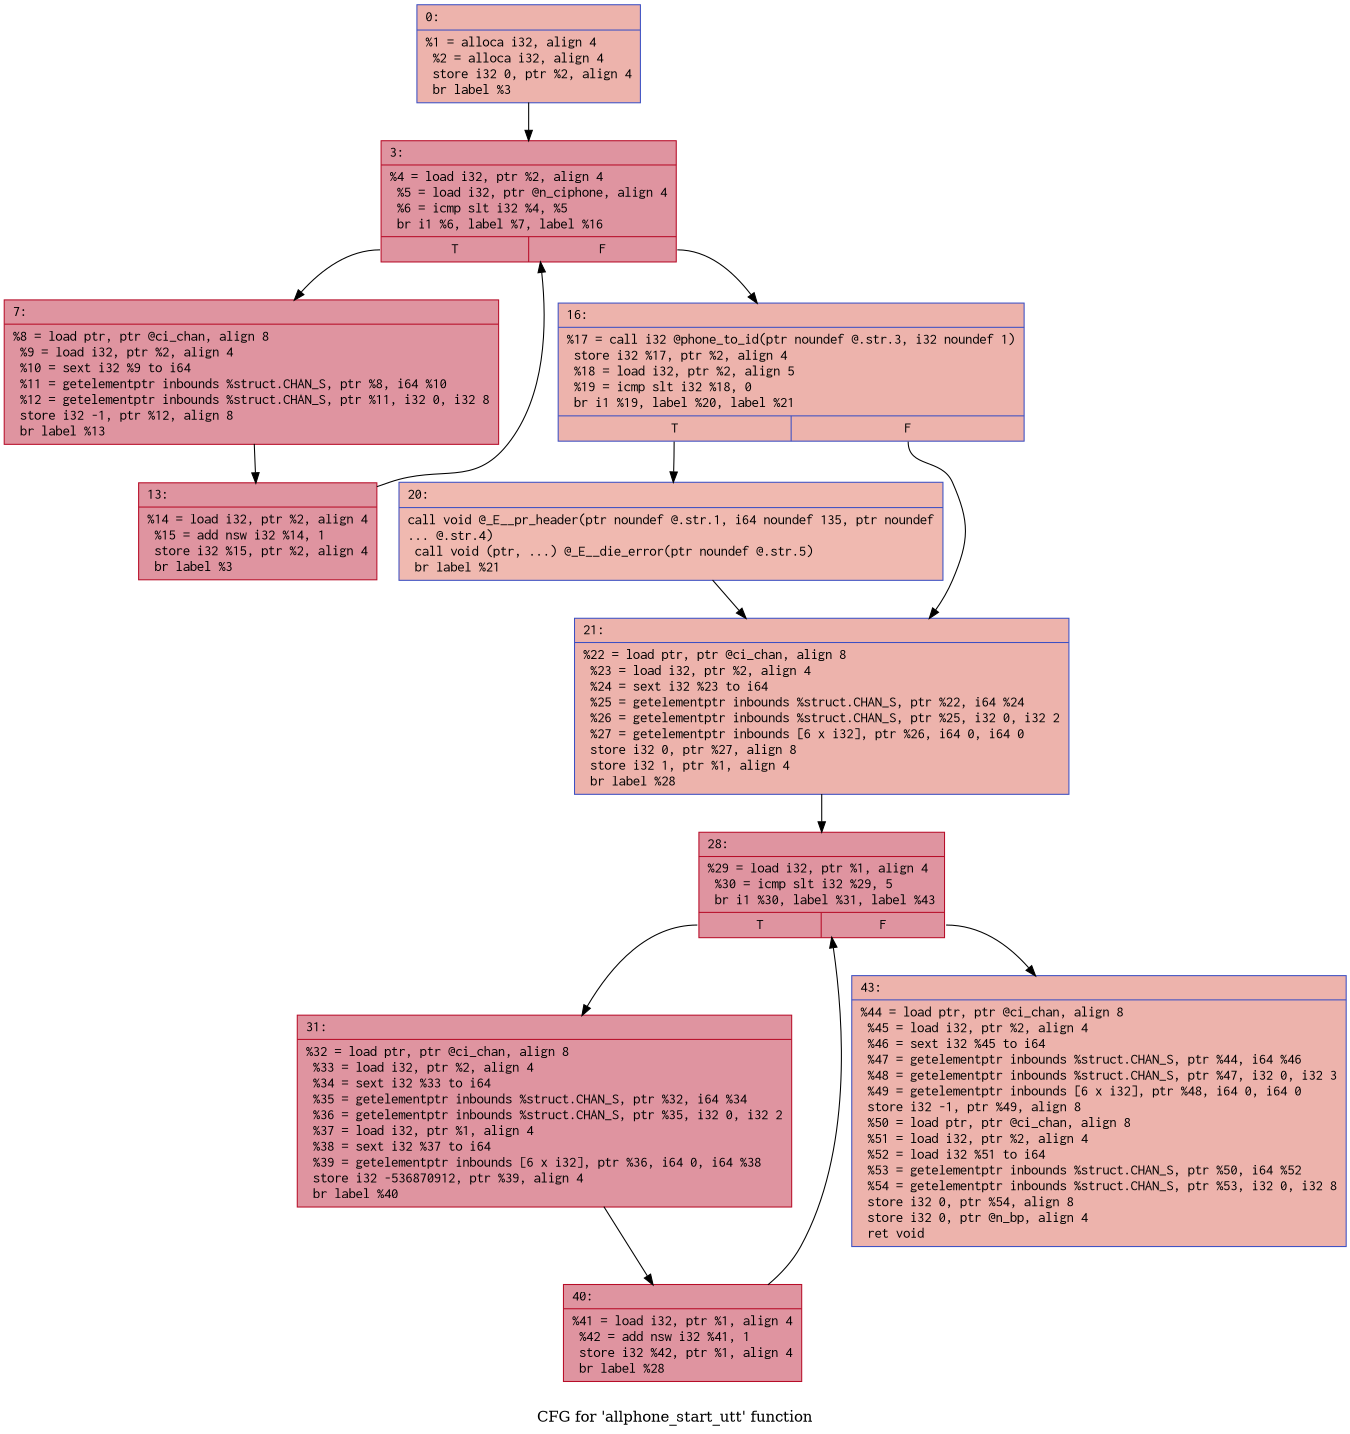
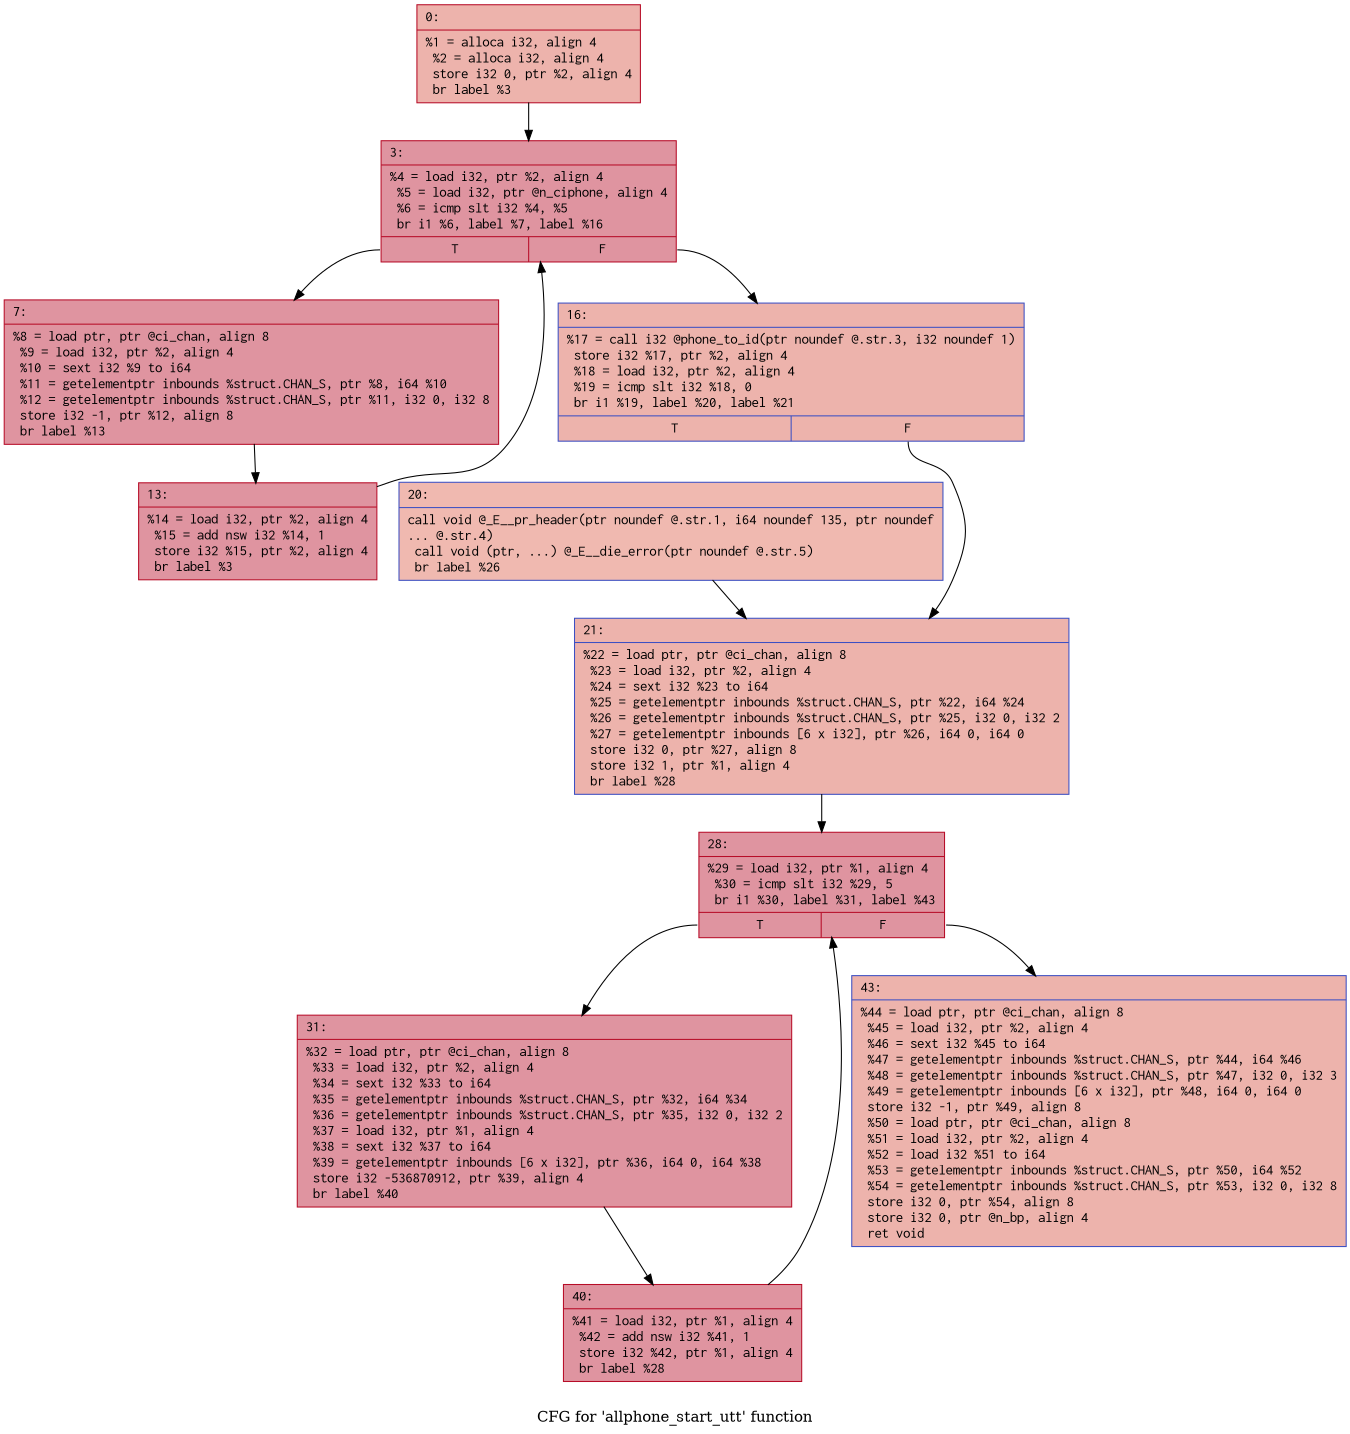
(529, 54) -> (529, 54)
(681, 371) -> (681, 371)
(674, 457) -> none
(454, 567) -> (454, 567)
